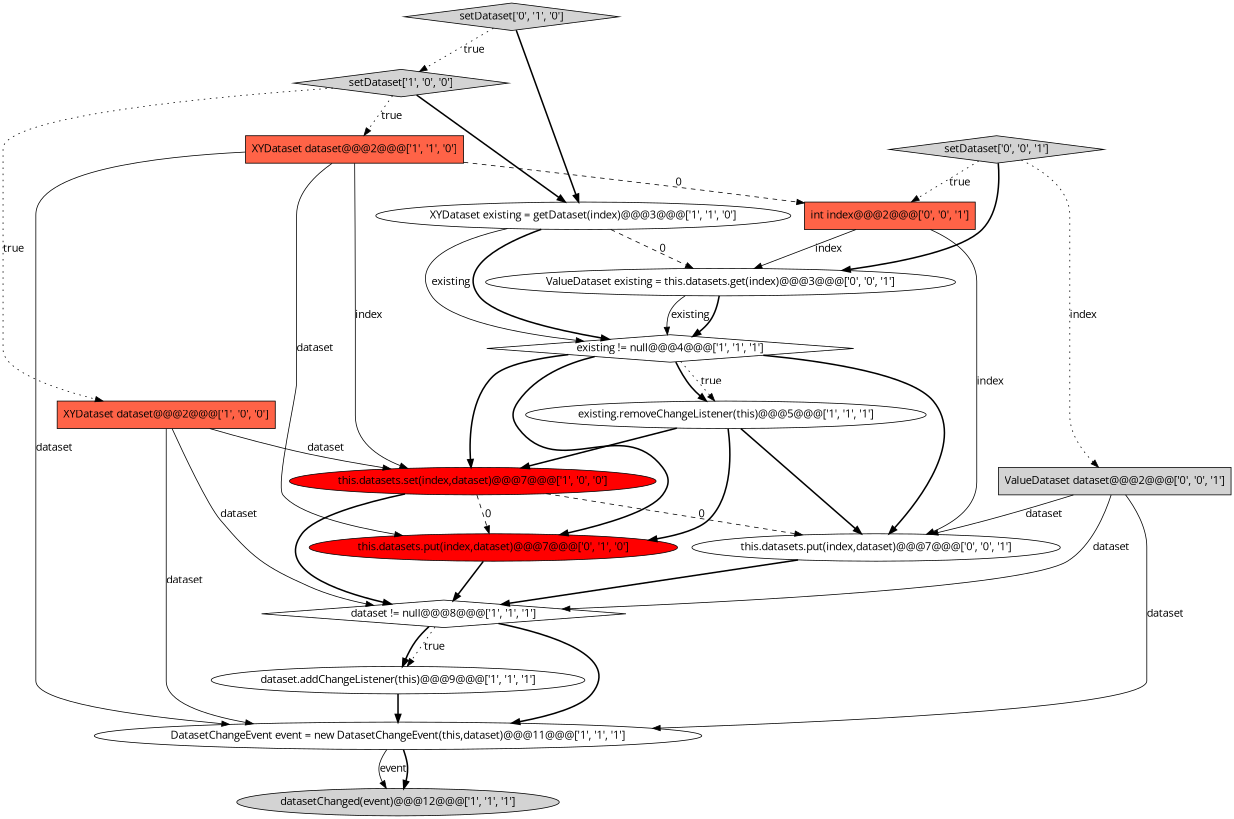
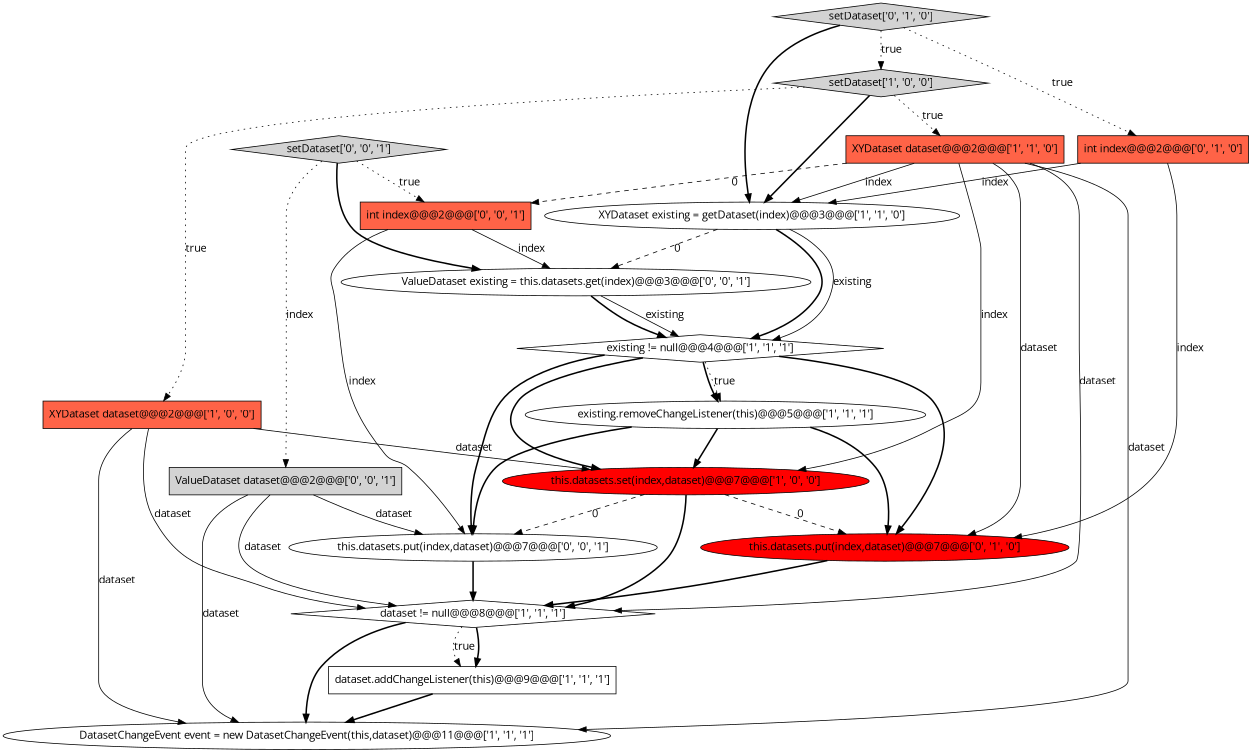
none -> (1163, 149)
none -> (857, 182)
none -> (1060, 570)
(398, 680) -> (472, 680)
(398, 802) -> none
